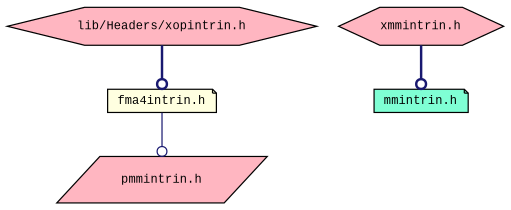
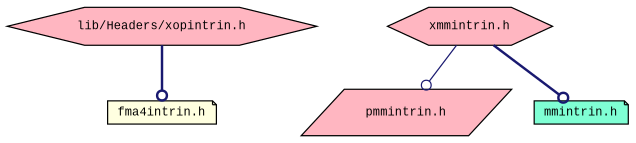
(162, 130) -> (443, 63)
